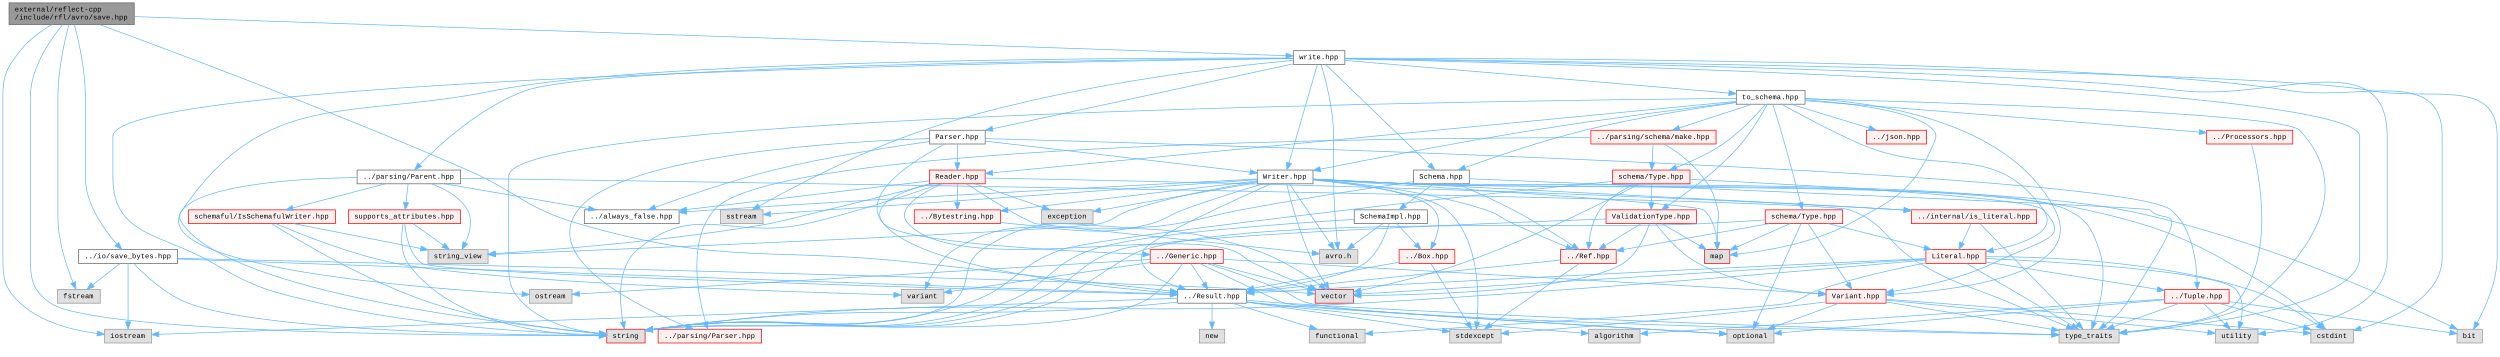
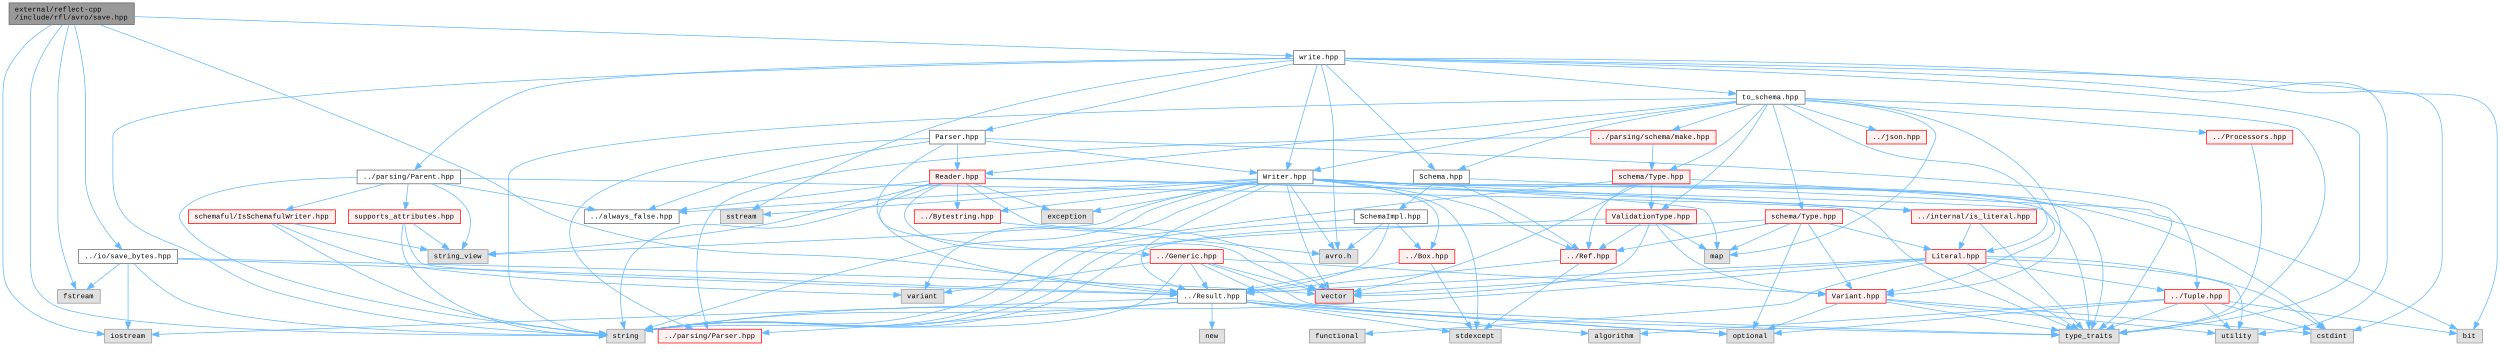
(1701, 175) -> none
none -> (1783, 198)
(997, 241) -> (938, 249)
(1717, 257) -> (1717, 257)
(551, 296) -> none
(1271, 315) -> (974, 320)
(1683, 318) -> none
(626, 336) -> (626, 336)
